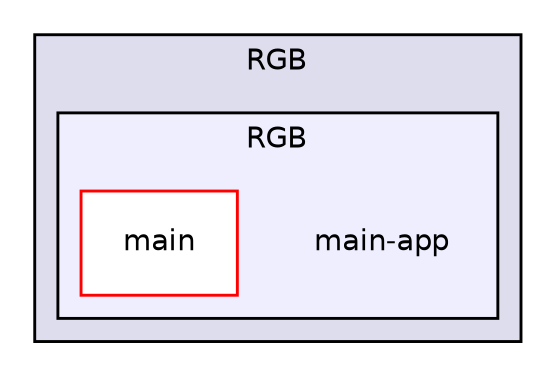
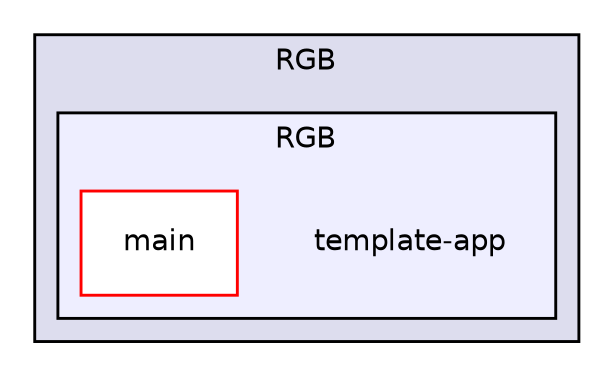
(382, 243) -> (411, 243)
